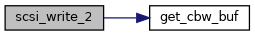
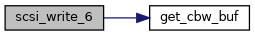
(54, 18) -> (54, 18)
